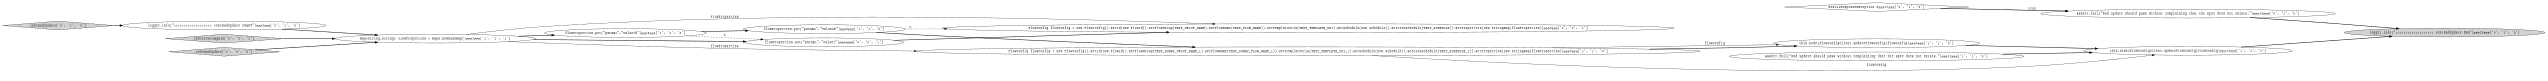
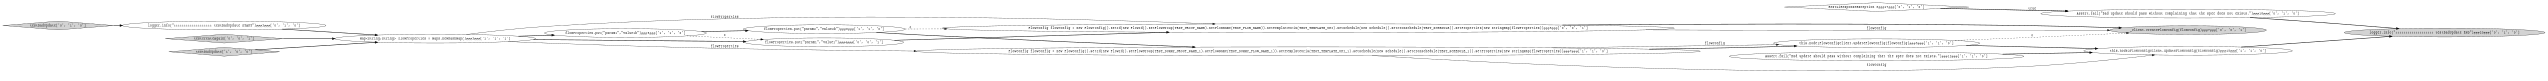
none -> (2188, 30)
